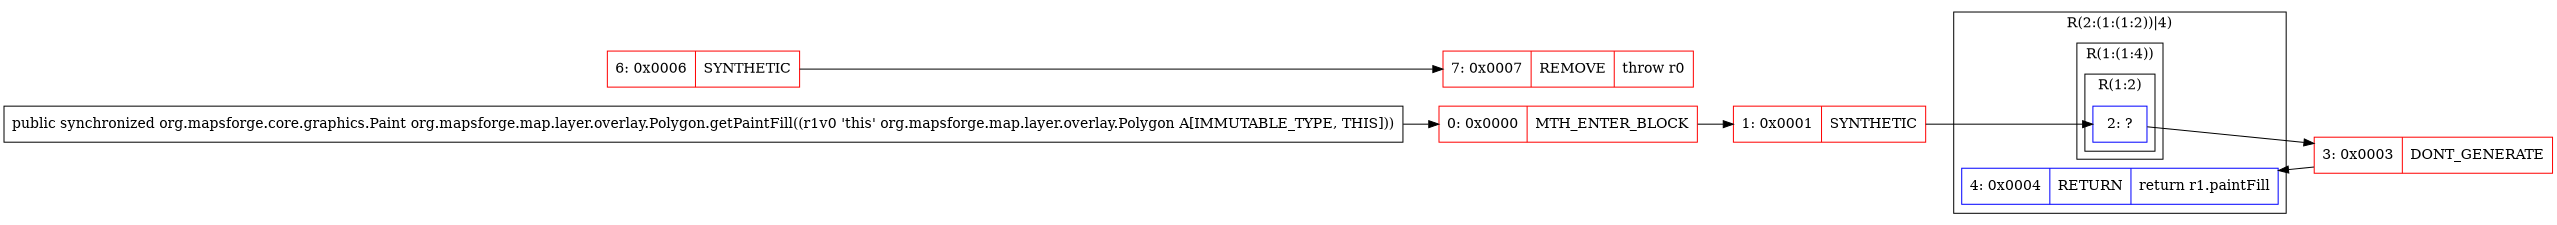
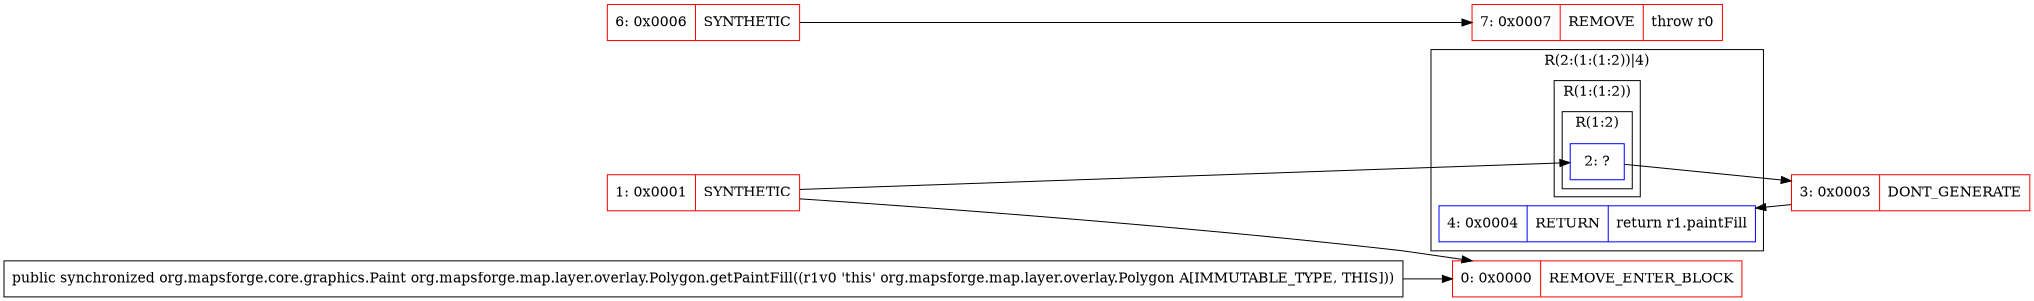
(2120, 55) -> (1597, 92)
(1612, 124) -> (1641, 278)
(1710, 124) -> (1131, 224)
